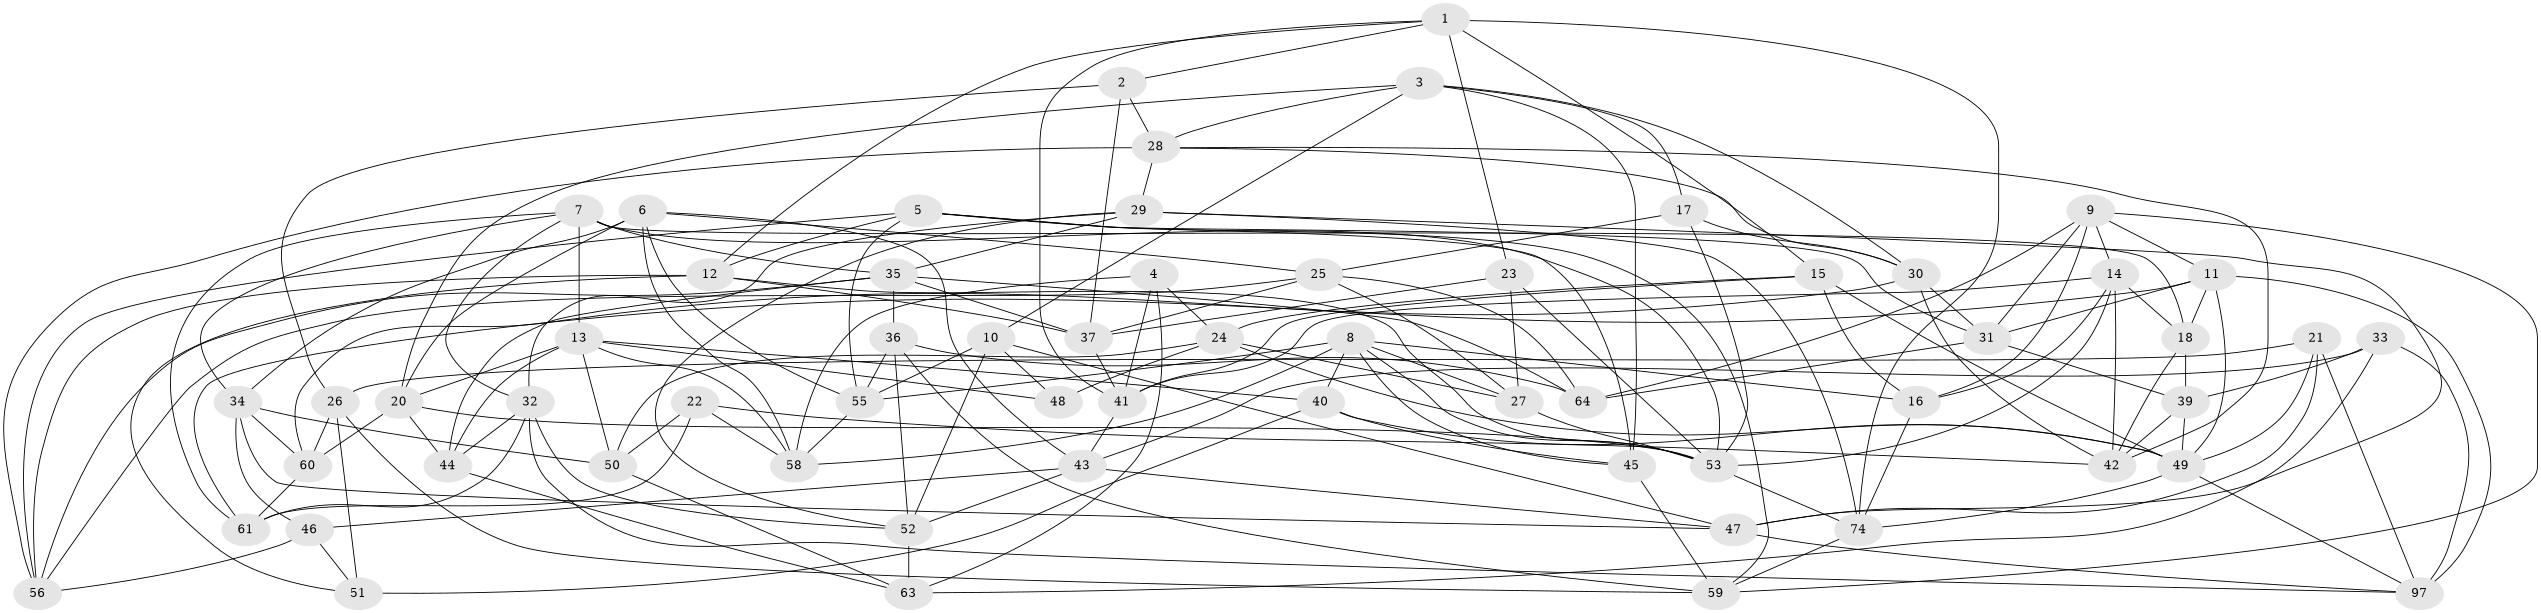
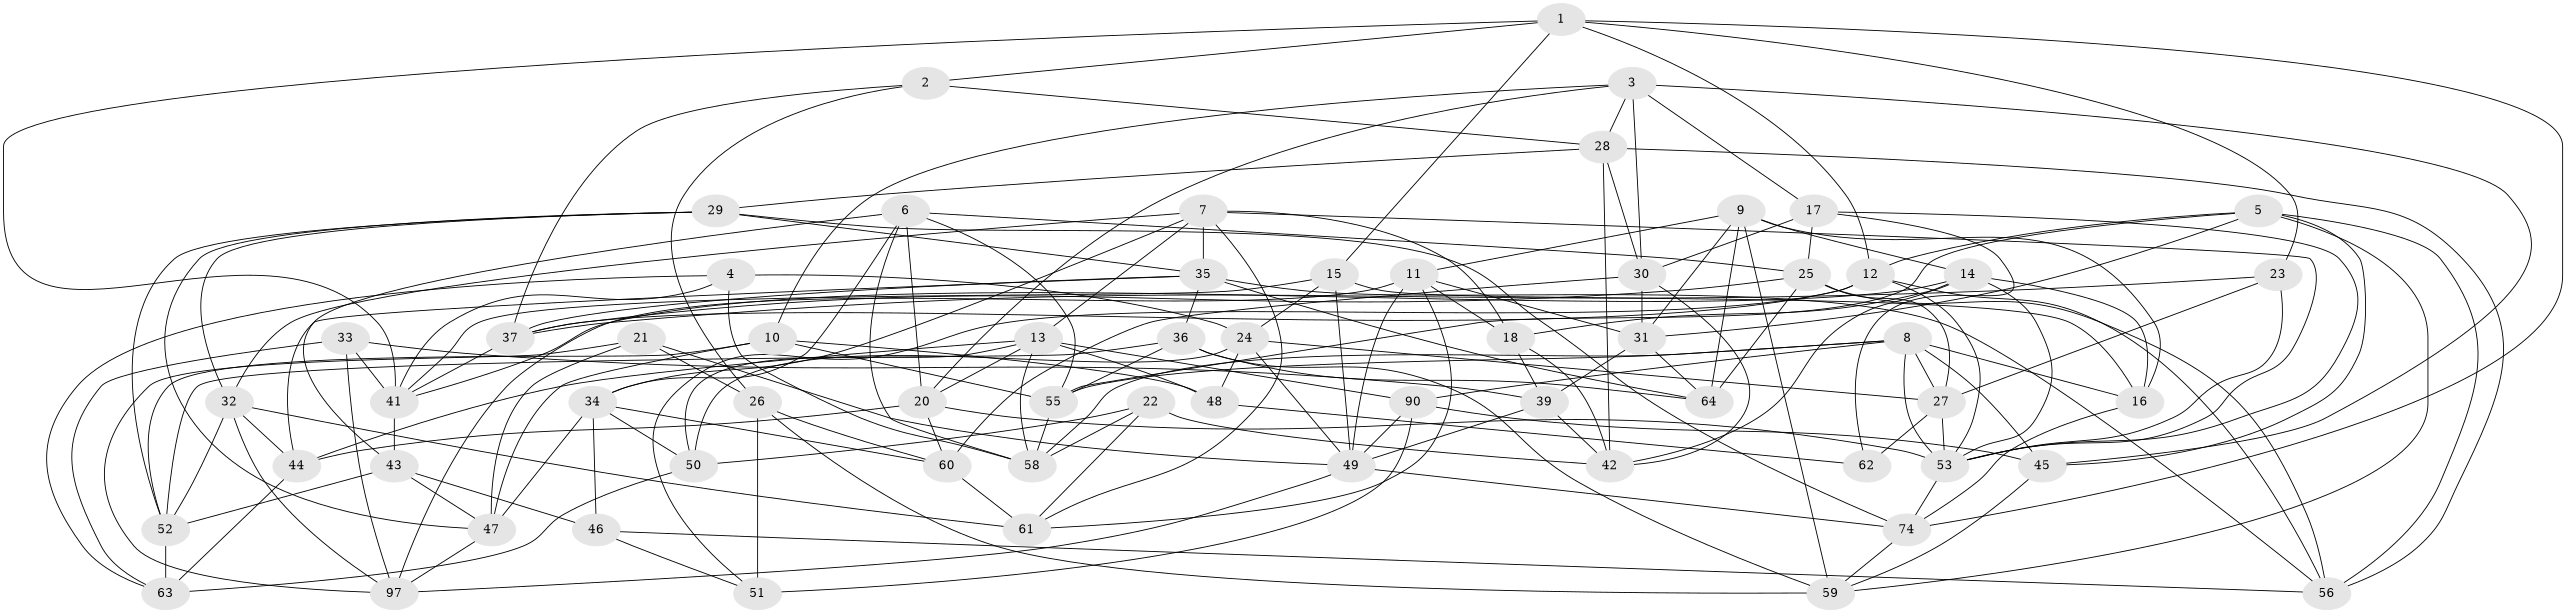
(1823, 372) -> (373, 374)
(1321, 402) -> (1413, 402)
none -> (1867, 466)
